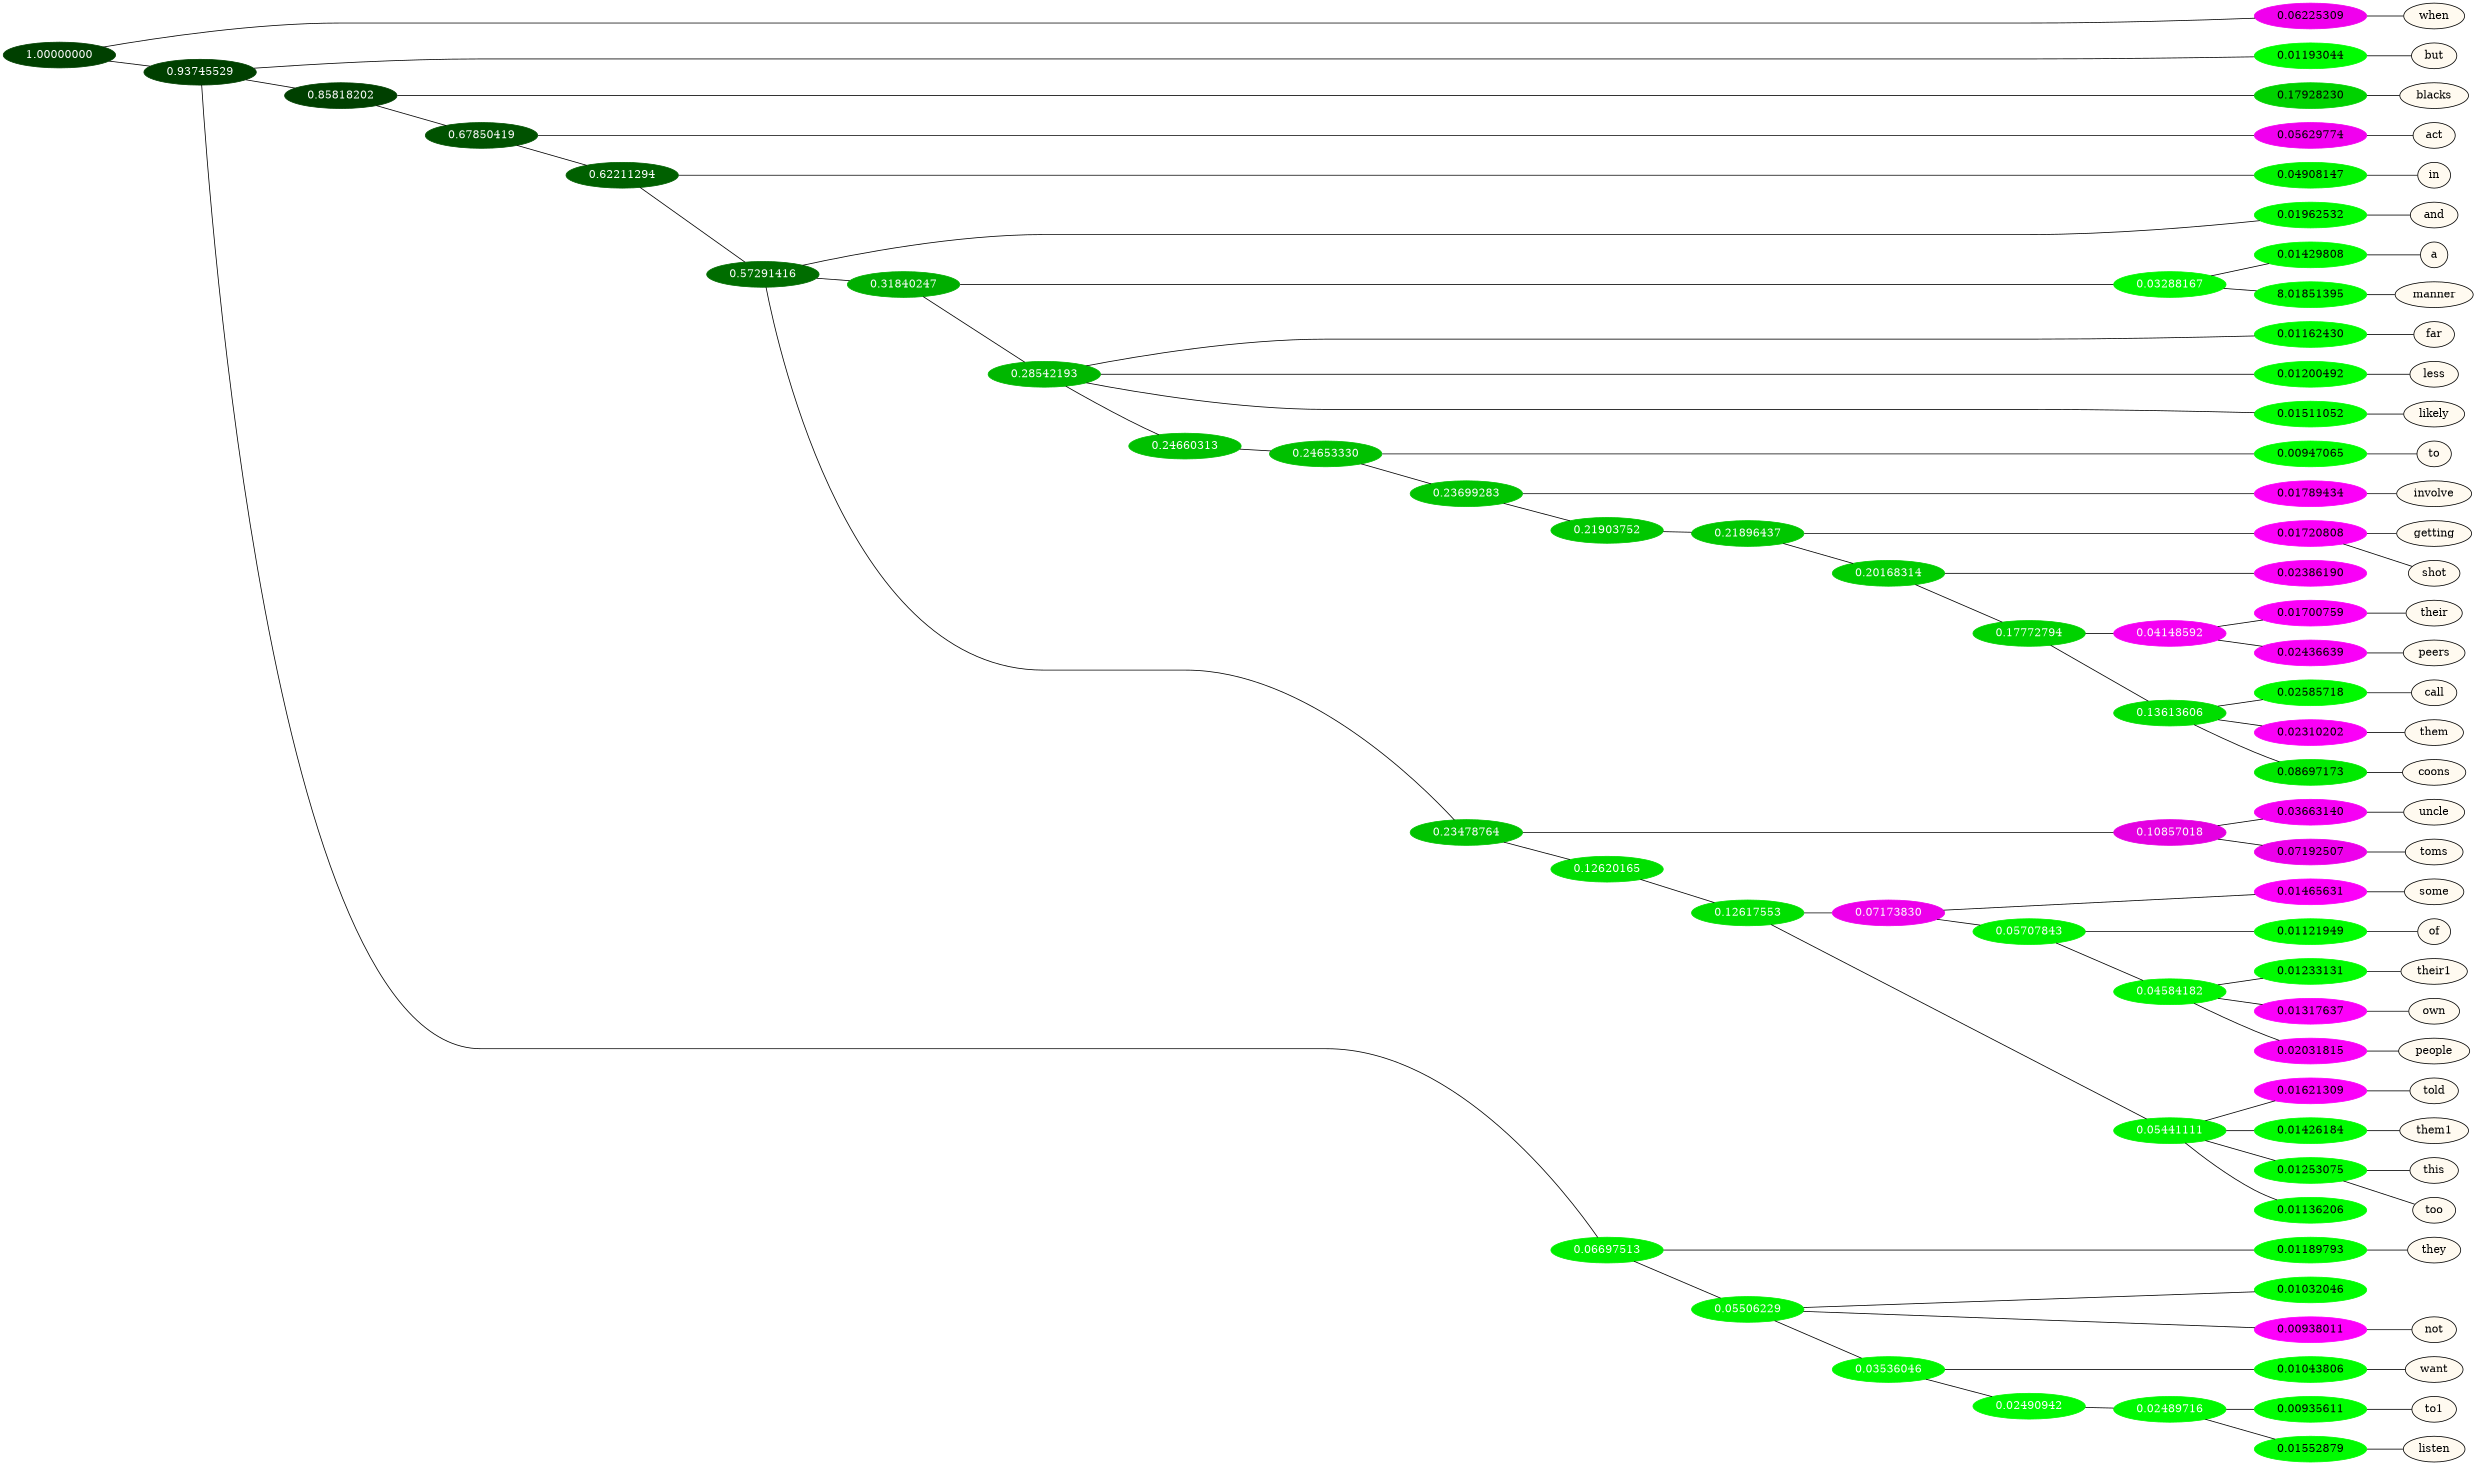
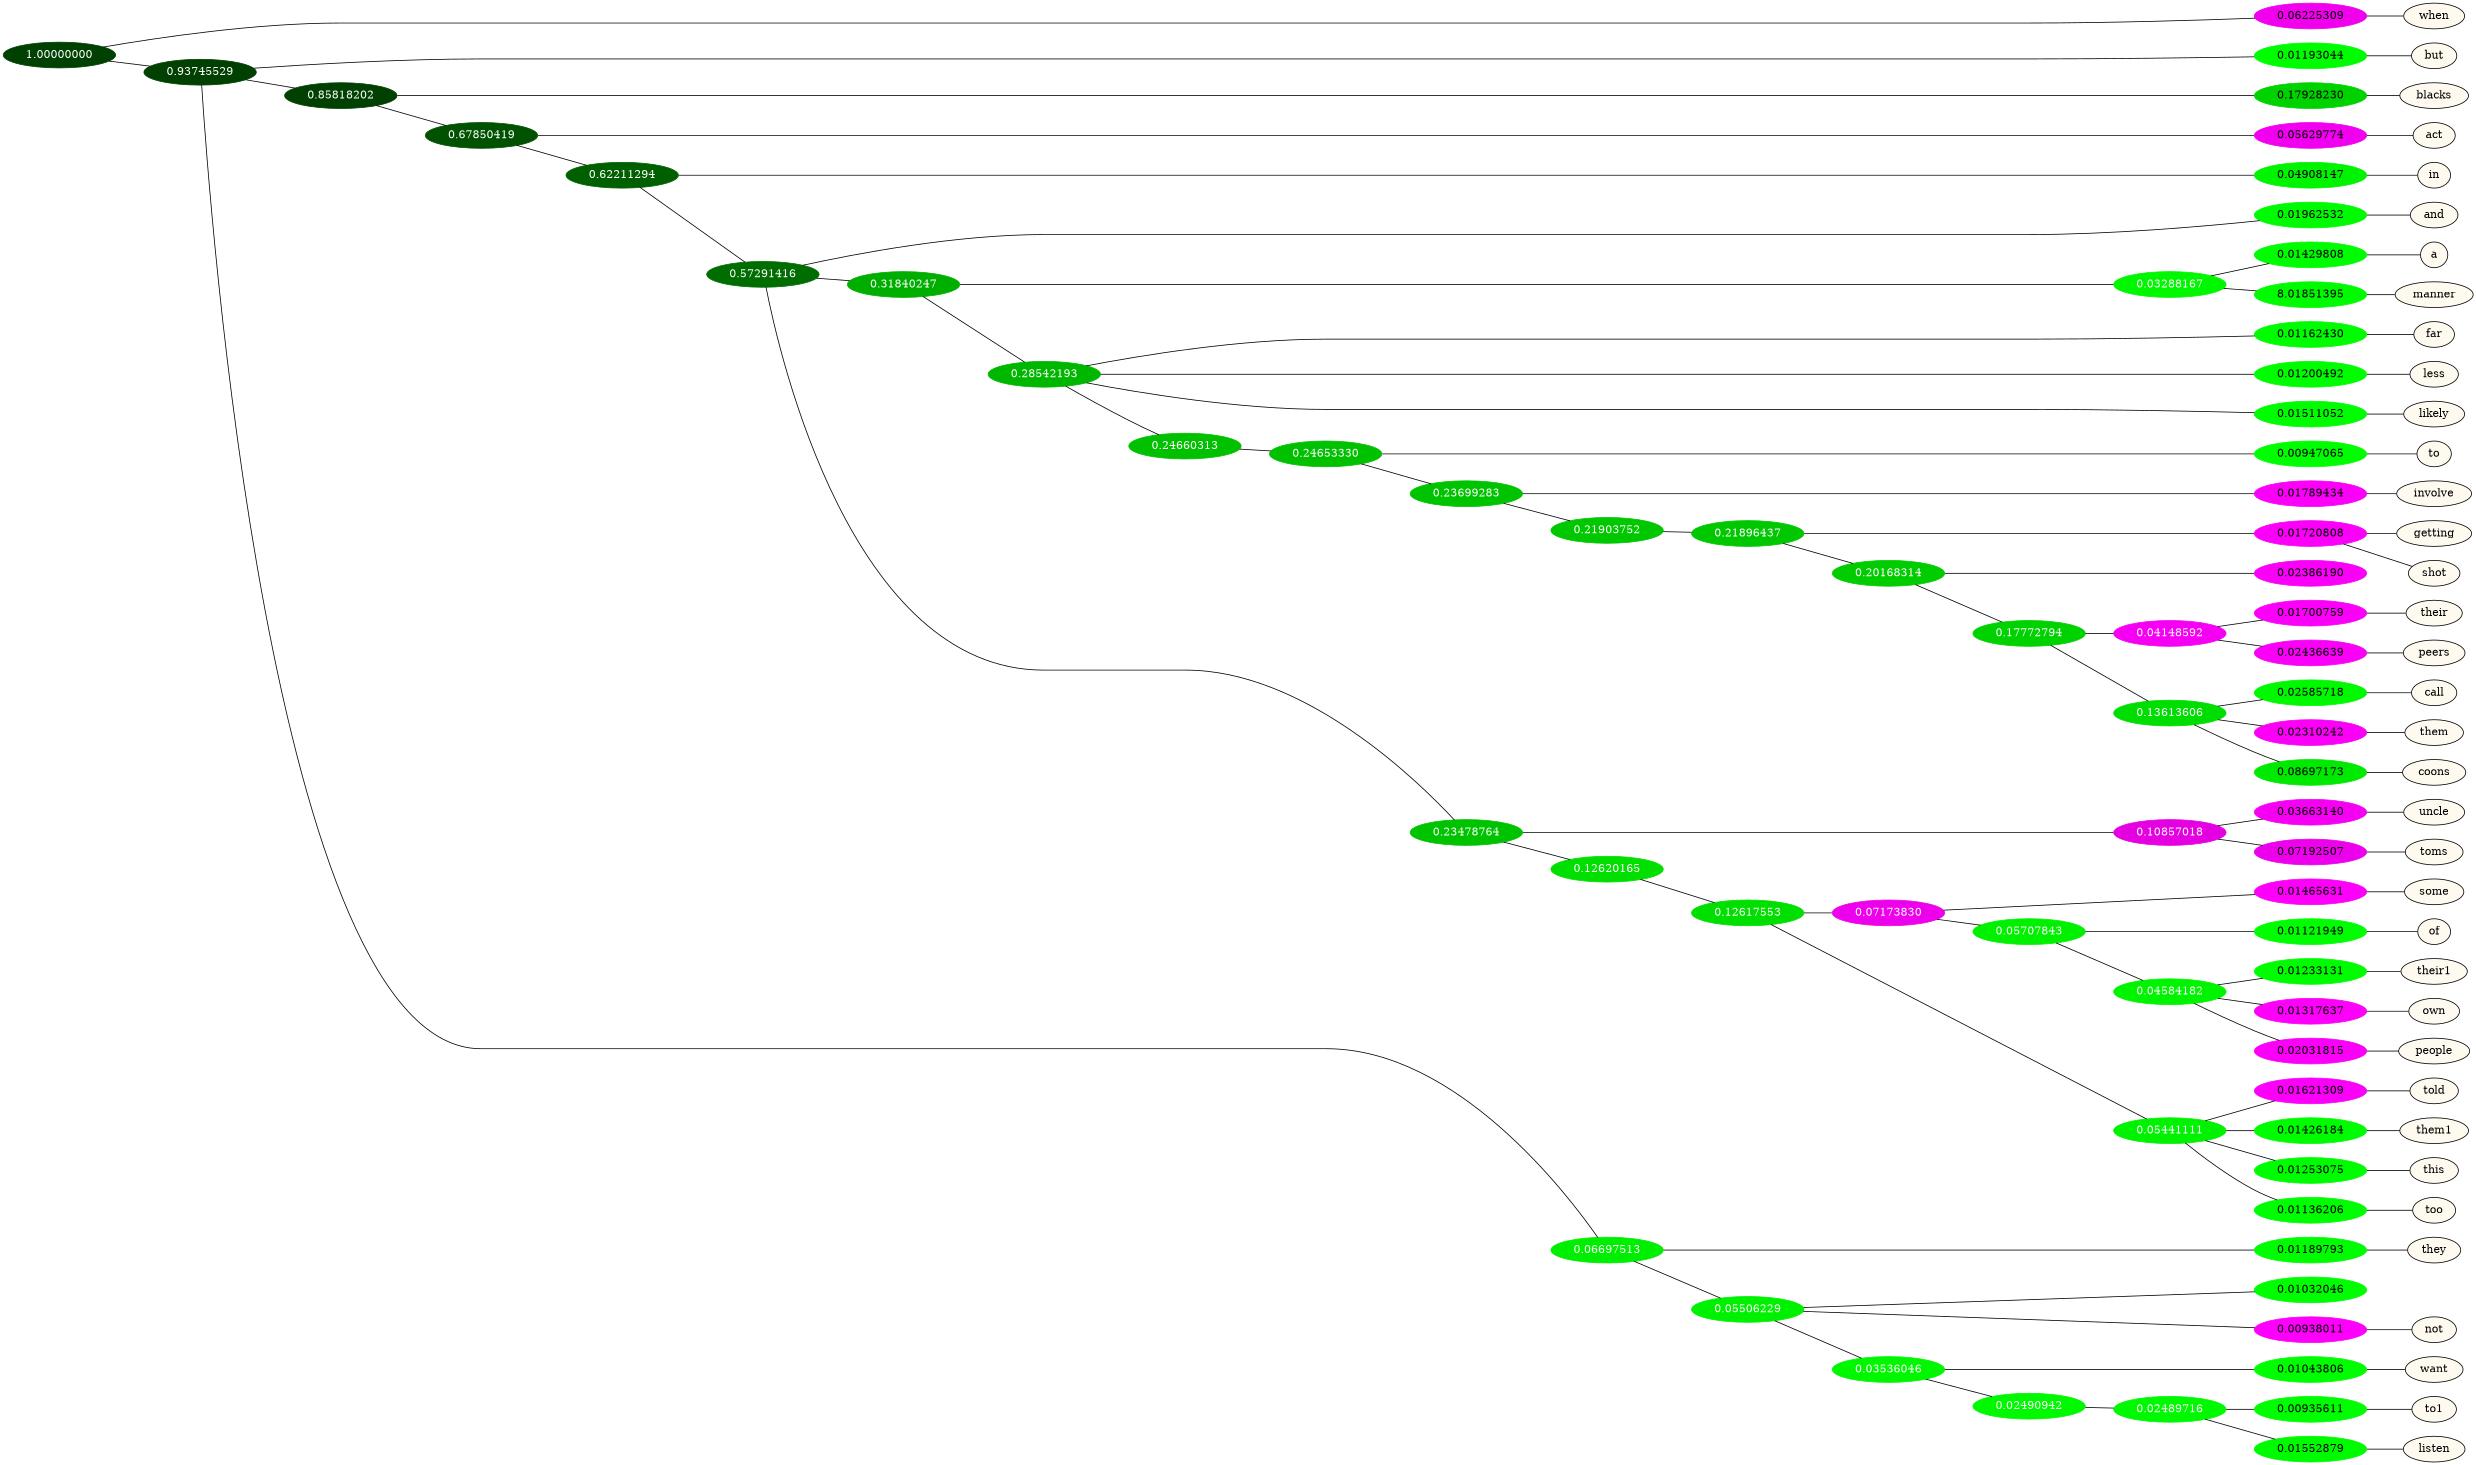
(2311, 733) -> (2311, 733)
(2379, 1193) -> (2390, 1210)
